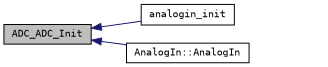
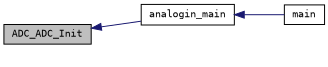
(188, 15) -> (188, 15)
none -> (304, 15)
(188, 53) -> none
